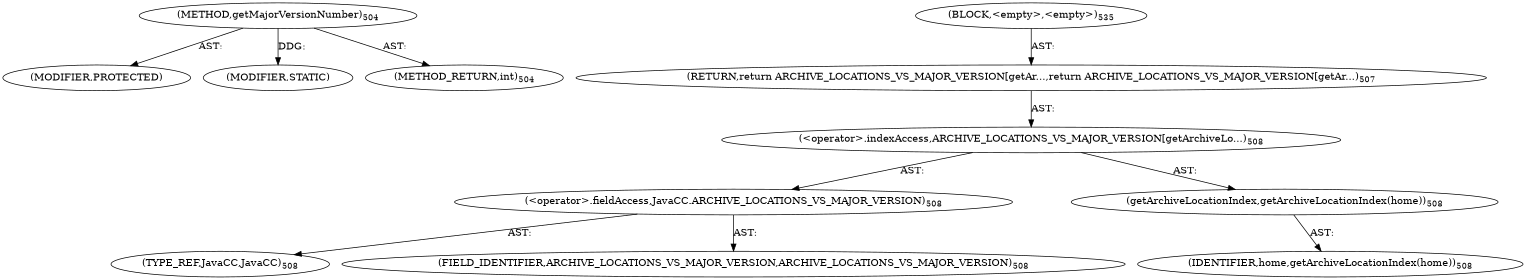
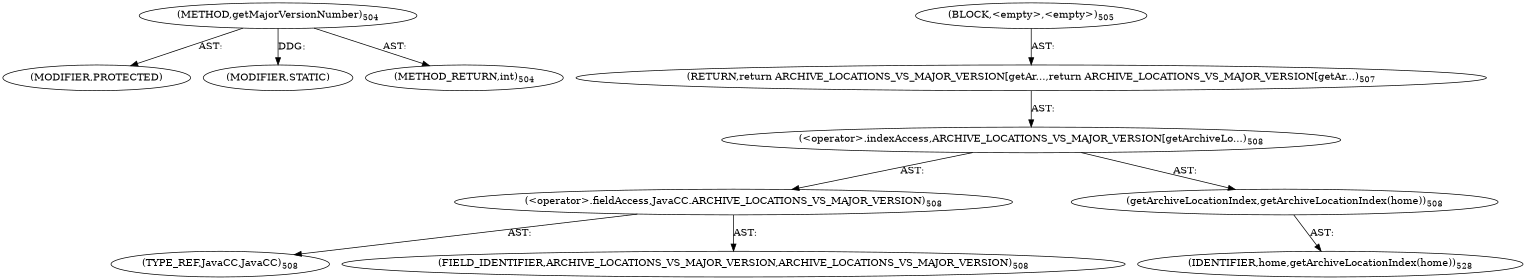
(1106, 15) -> (1106, 15)
(1465, 263) -> (1465, 263)
